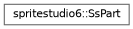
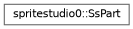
(67, 15) -> (67, 15)
